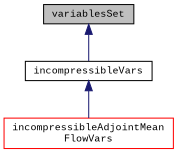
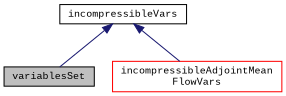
(89, 48) -> (82, 49)
